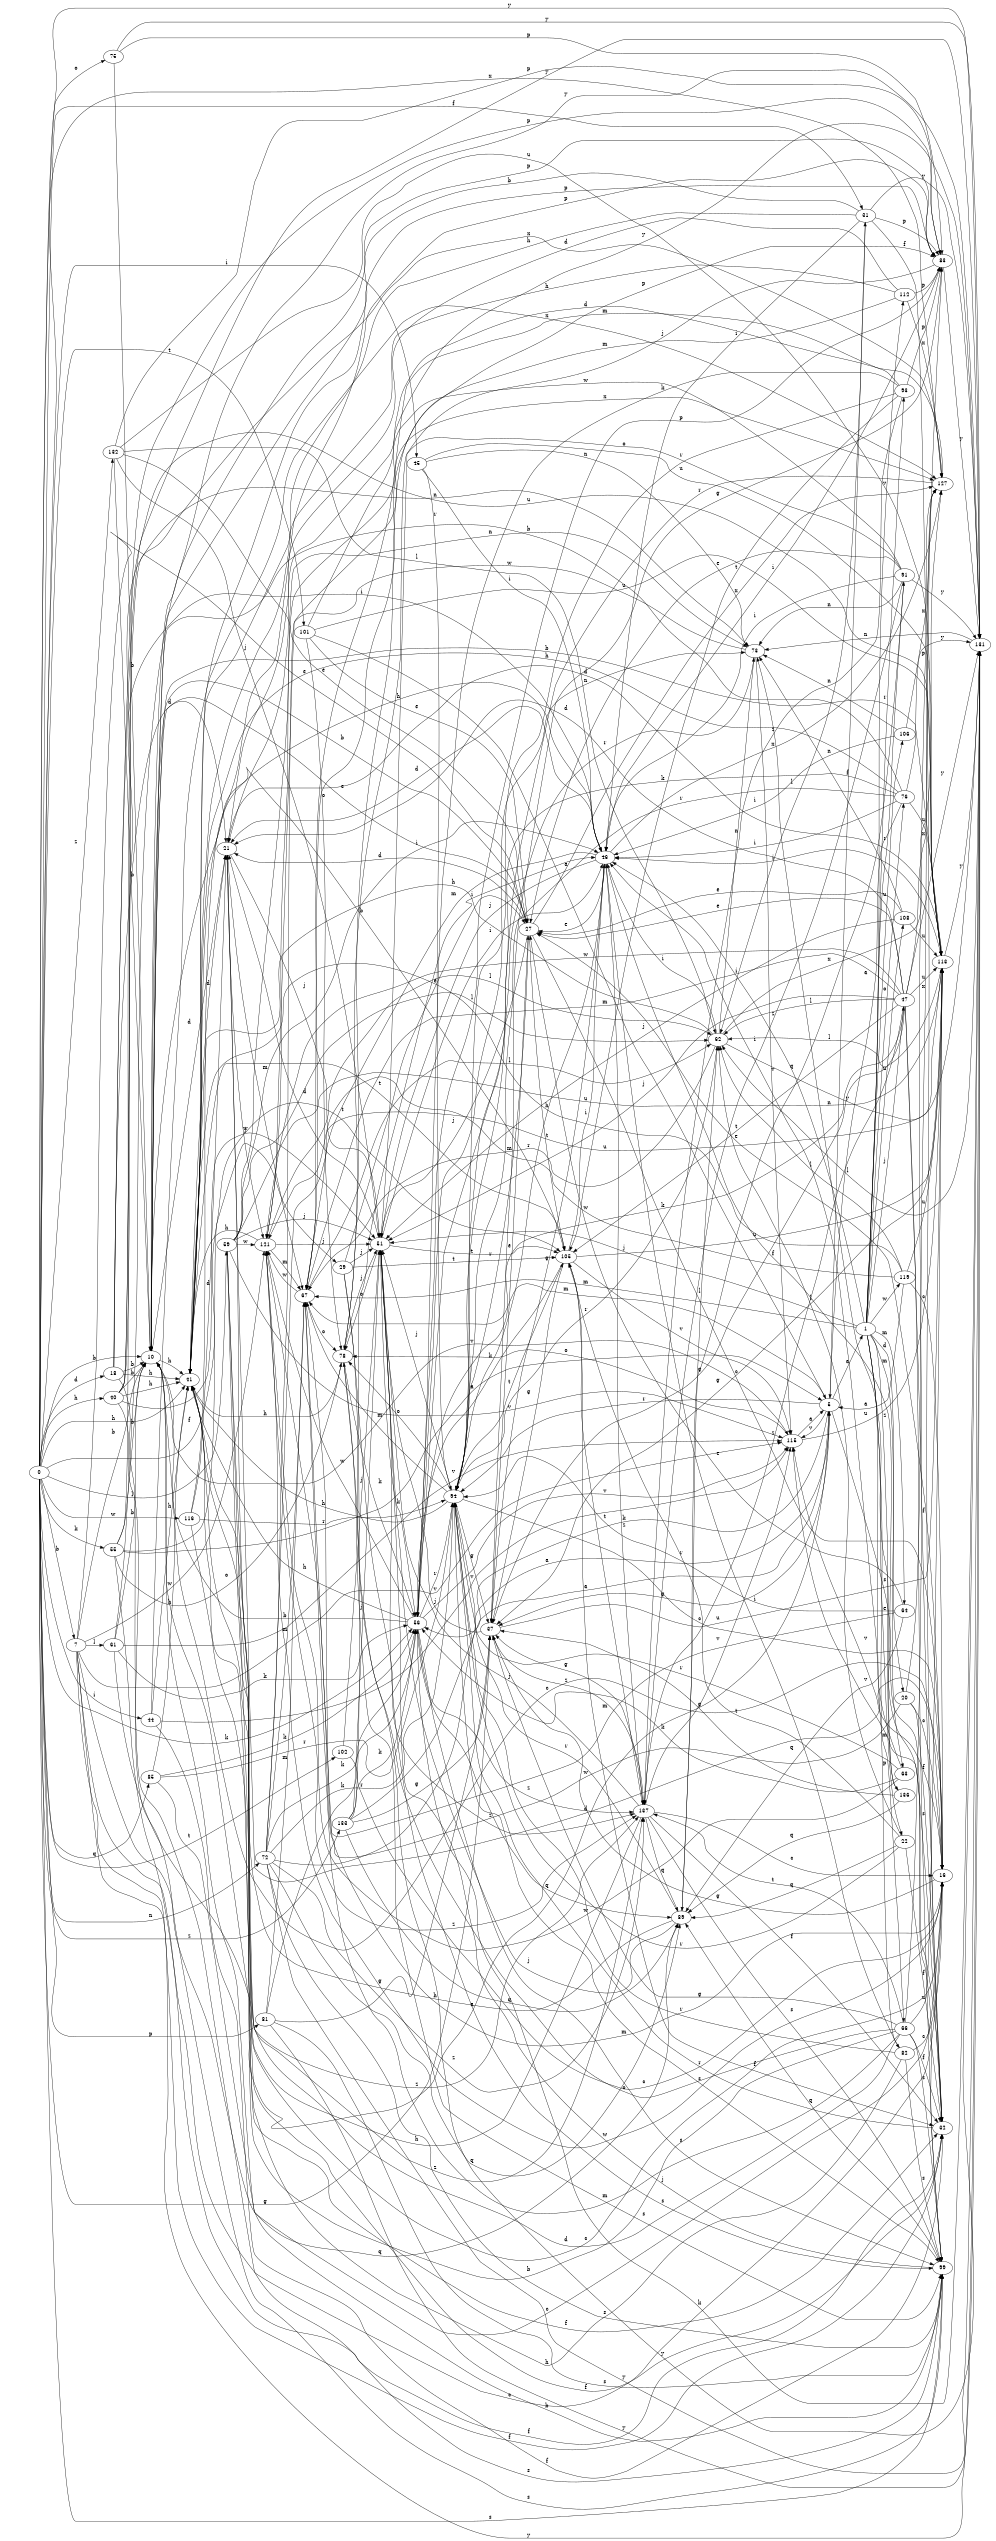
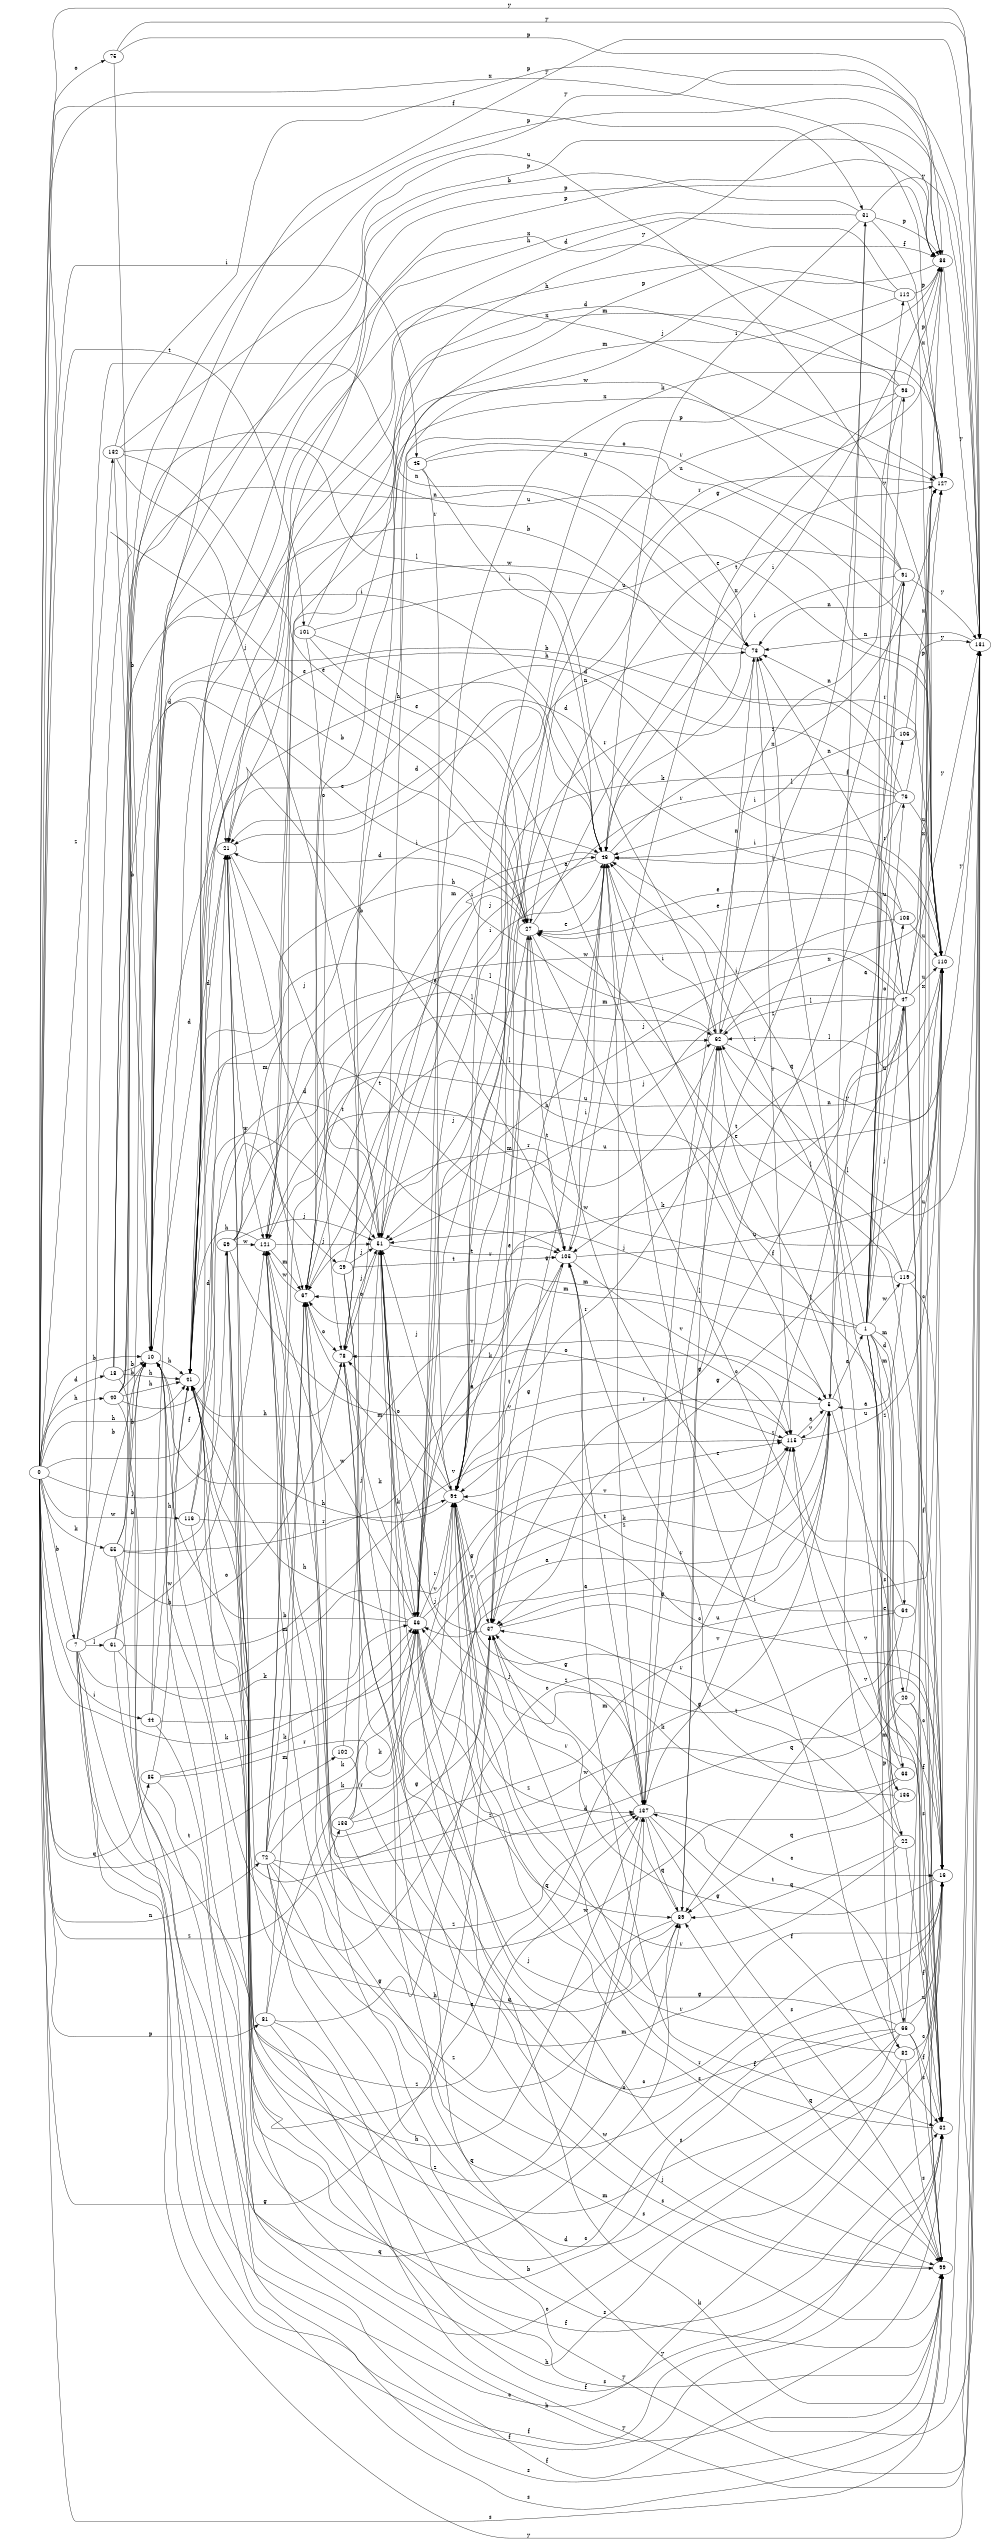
(290, 603) -> (93, 619)
(943, 962) -> (943, 962)
(367, 1537) -> none
